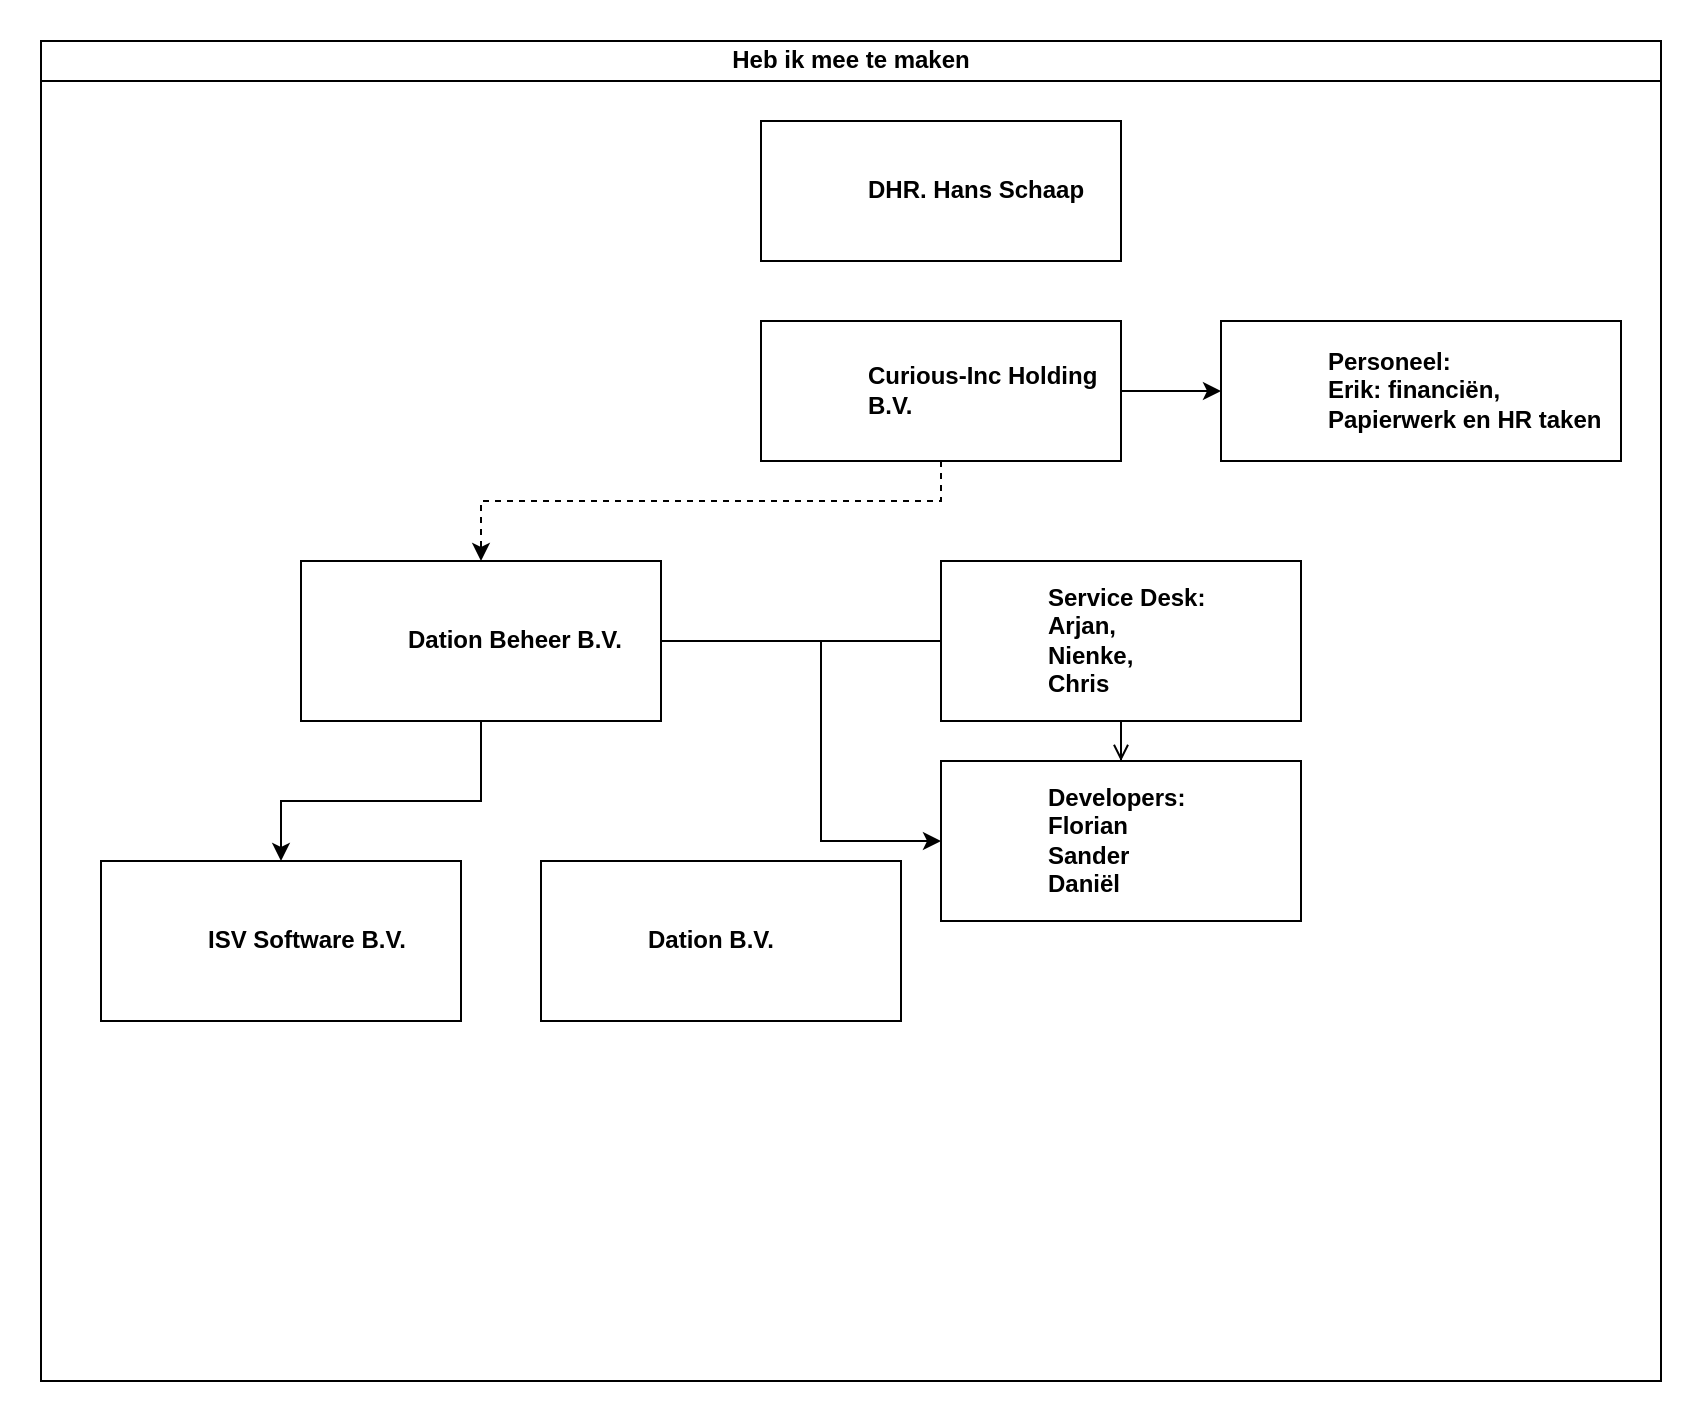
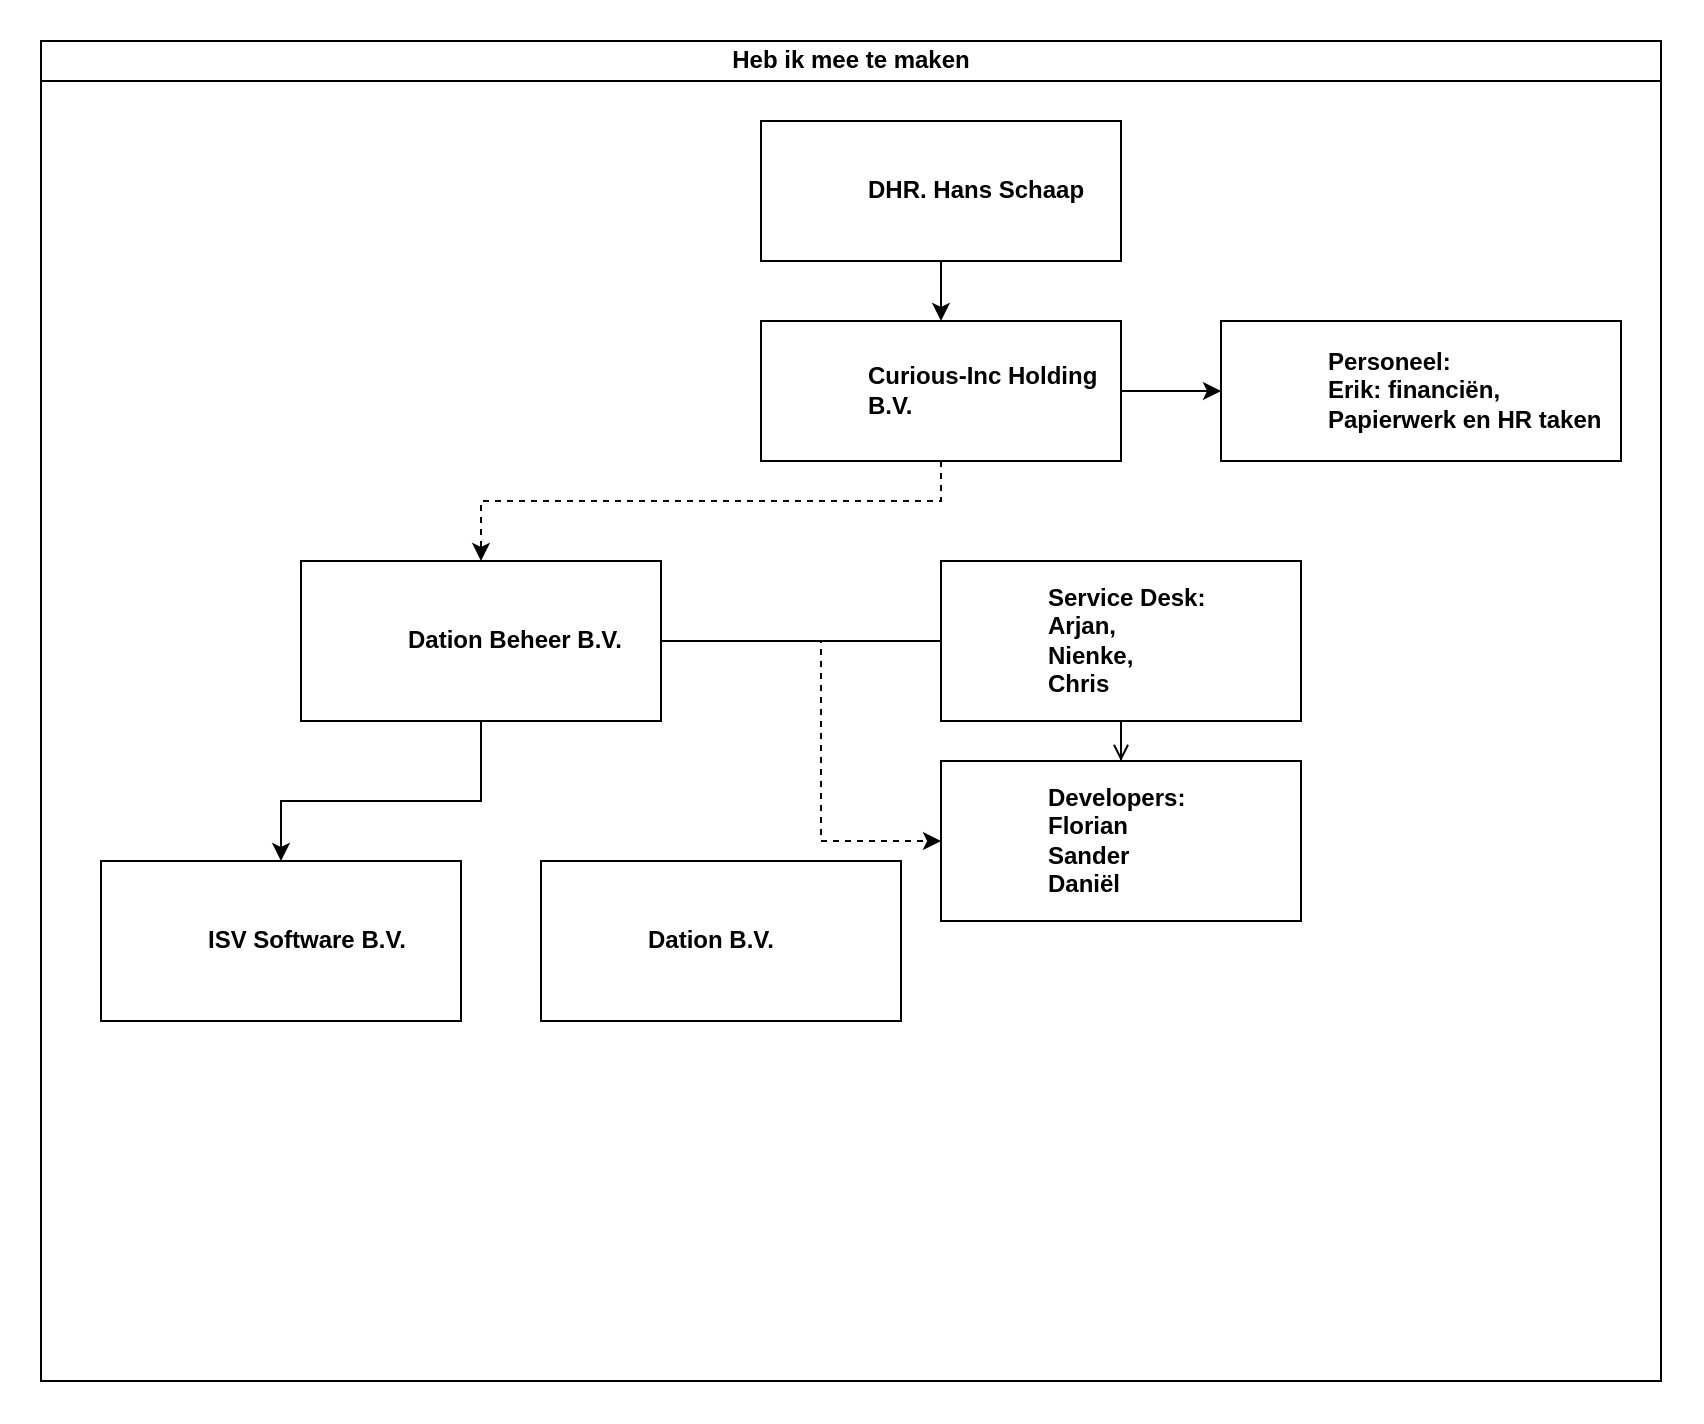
none -> (941, 298)
(821, 797) -> (821, 797)
